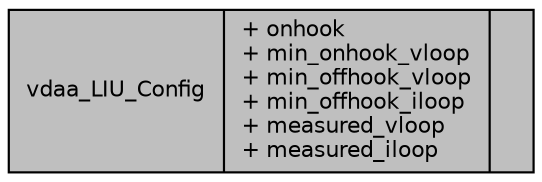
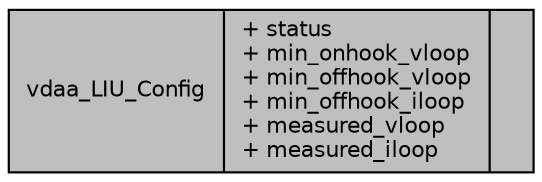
(294, 30) -> (288, 30)
